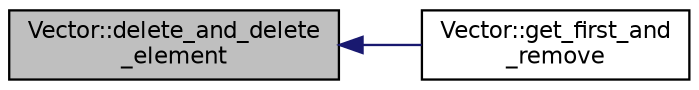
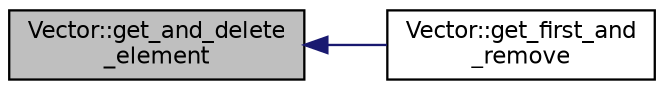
(174, 45) -> (157, 45)
